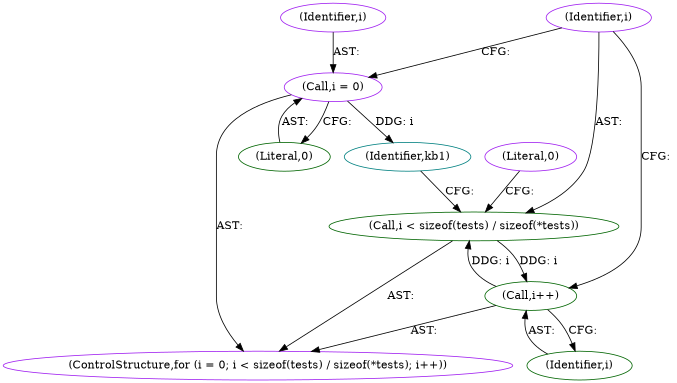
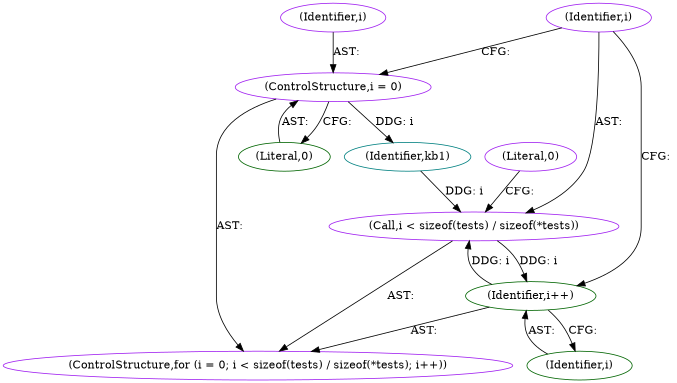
(333, 87) -> (333, 87)
(462, 192) -> (464, 192)
(474, 226) -> (474, 226)
(531, 296) -> (531, 296)
